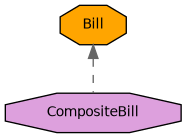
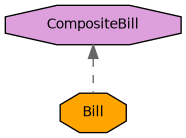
(93, 76) -> (93, 76)
